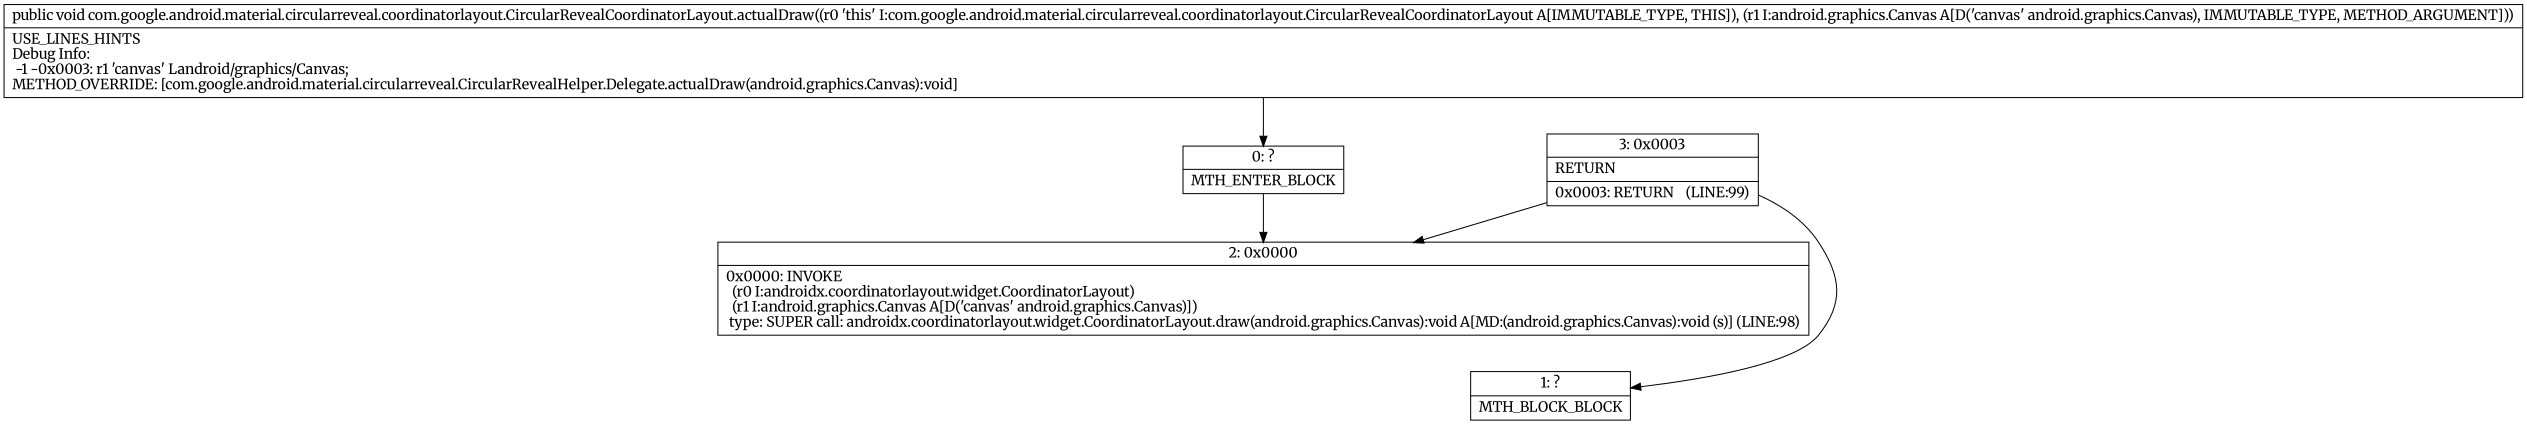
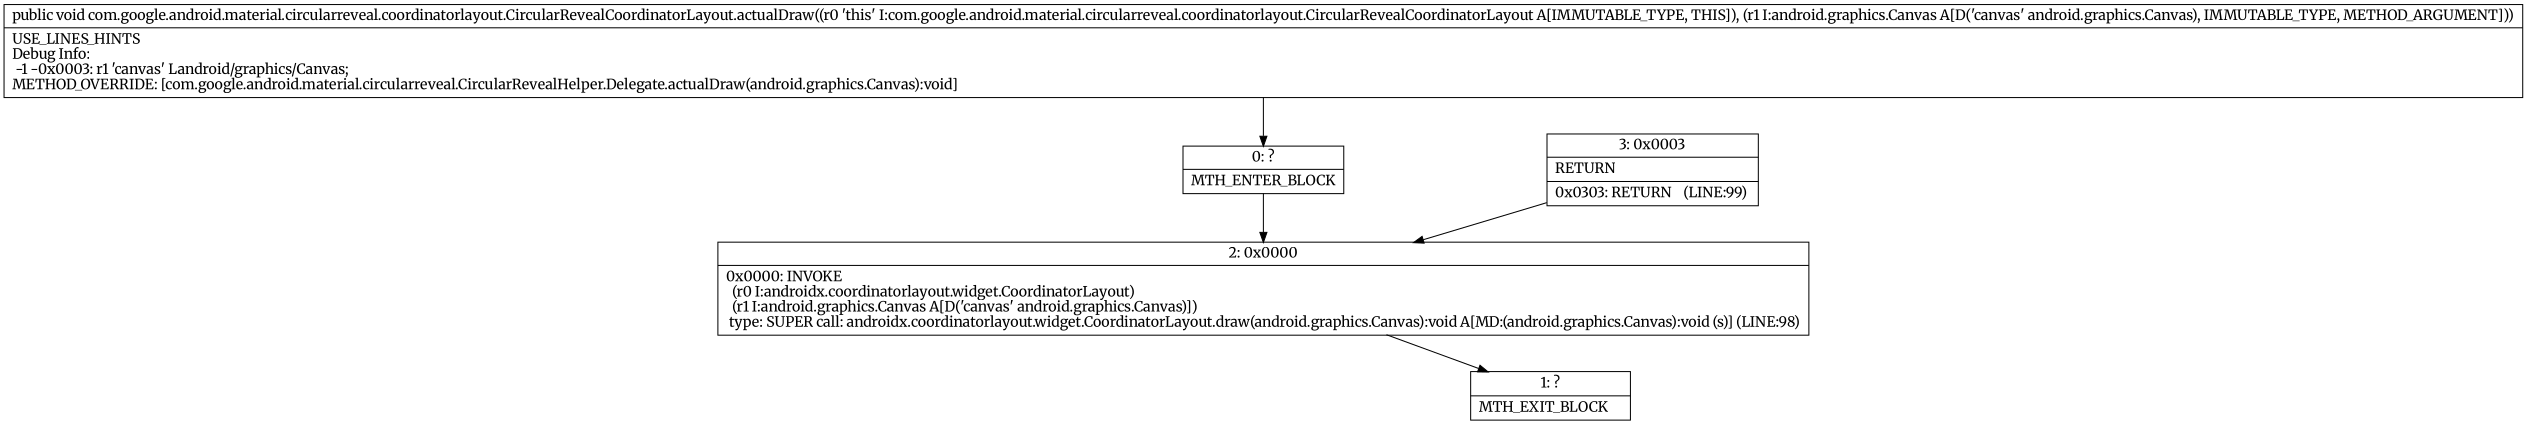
(1653, 193) -> (1651, 193)
(1815, 338) -> (1433, 352)
(1551, 407) -> (1543, 407)
